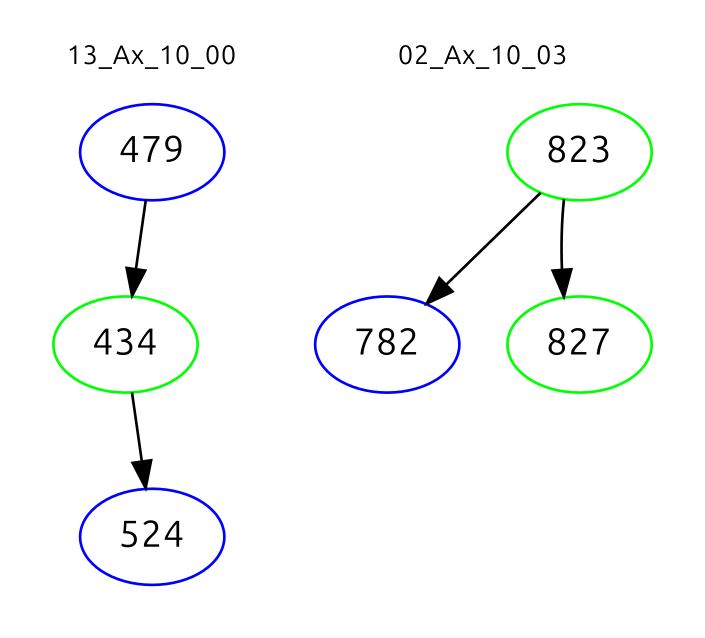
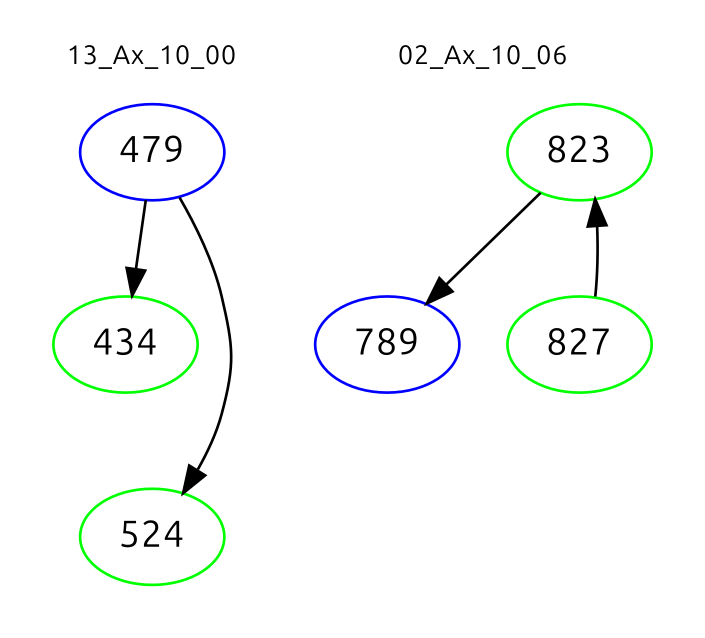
(483, 57) -> (483, 57)
(562, 235) -> (597, 262)
(387, 345) -> (387, 345)
(137, 427) -> (229, 332)
(152, 537) -> (152, 537)
